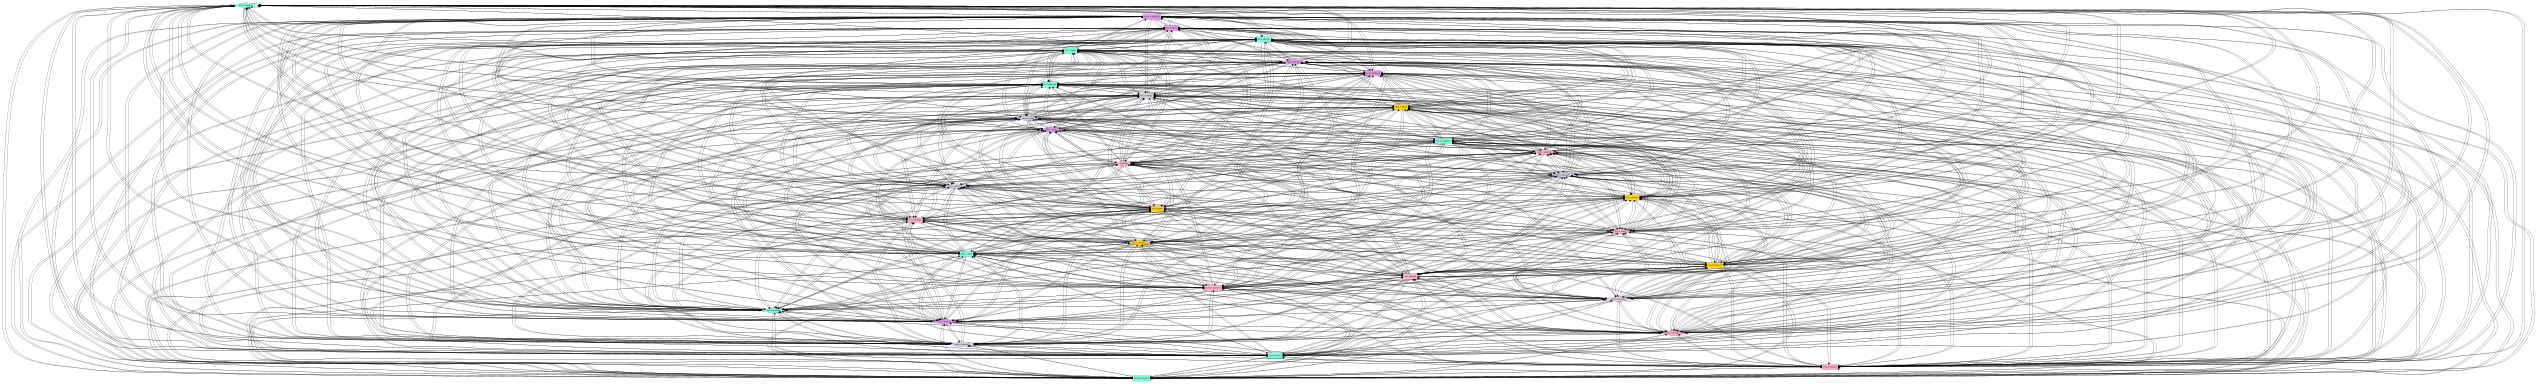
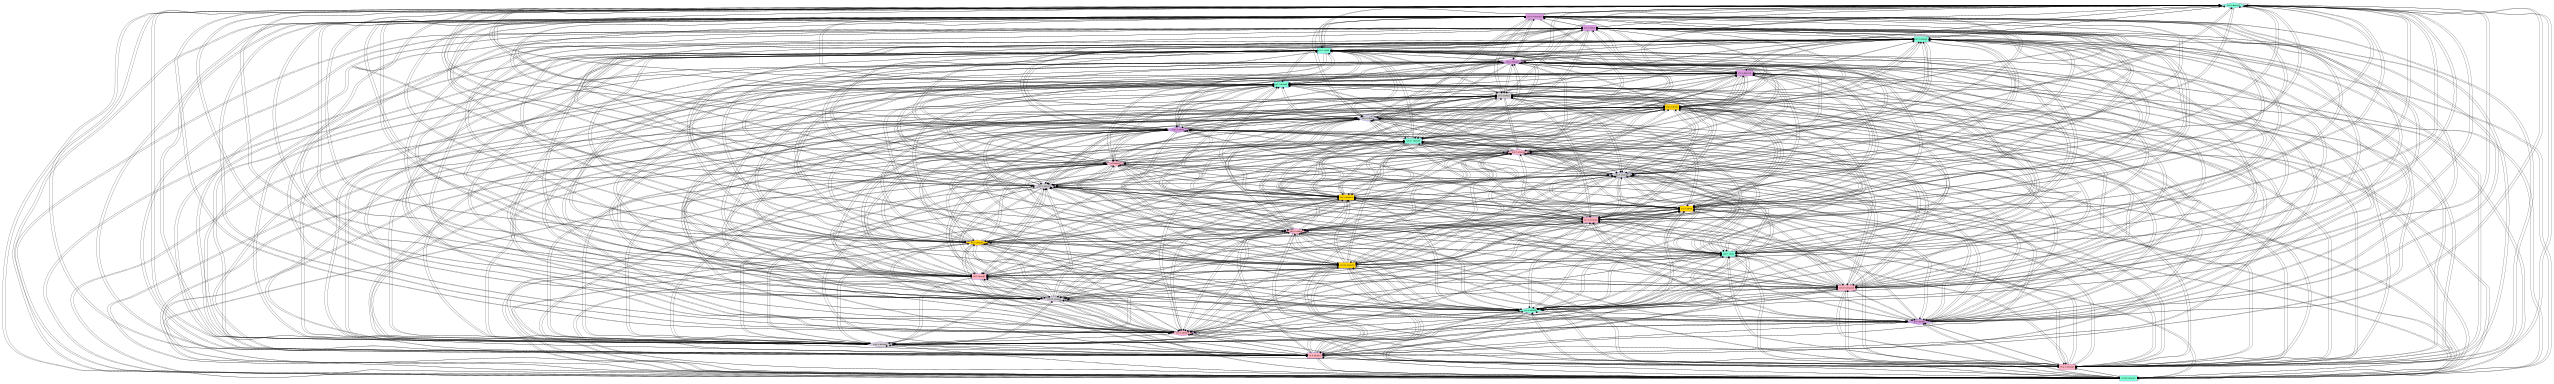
none -> (476, 120)
(1379, 184) -> none
(1275, 356) -> (1315, 356)
